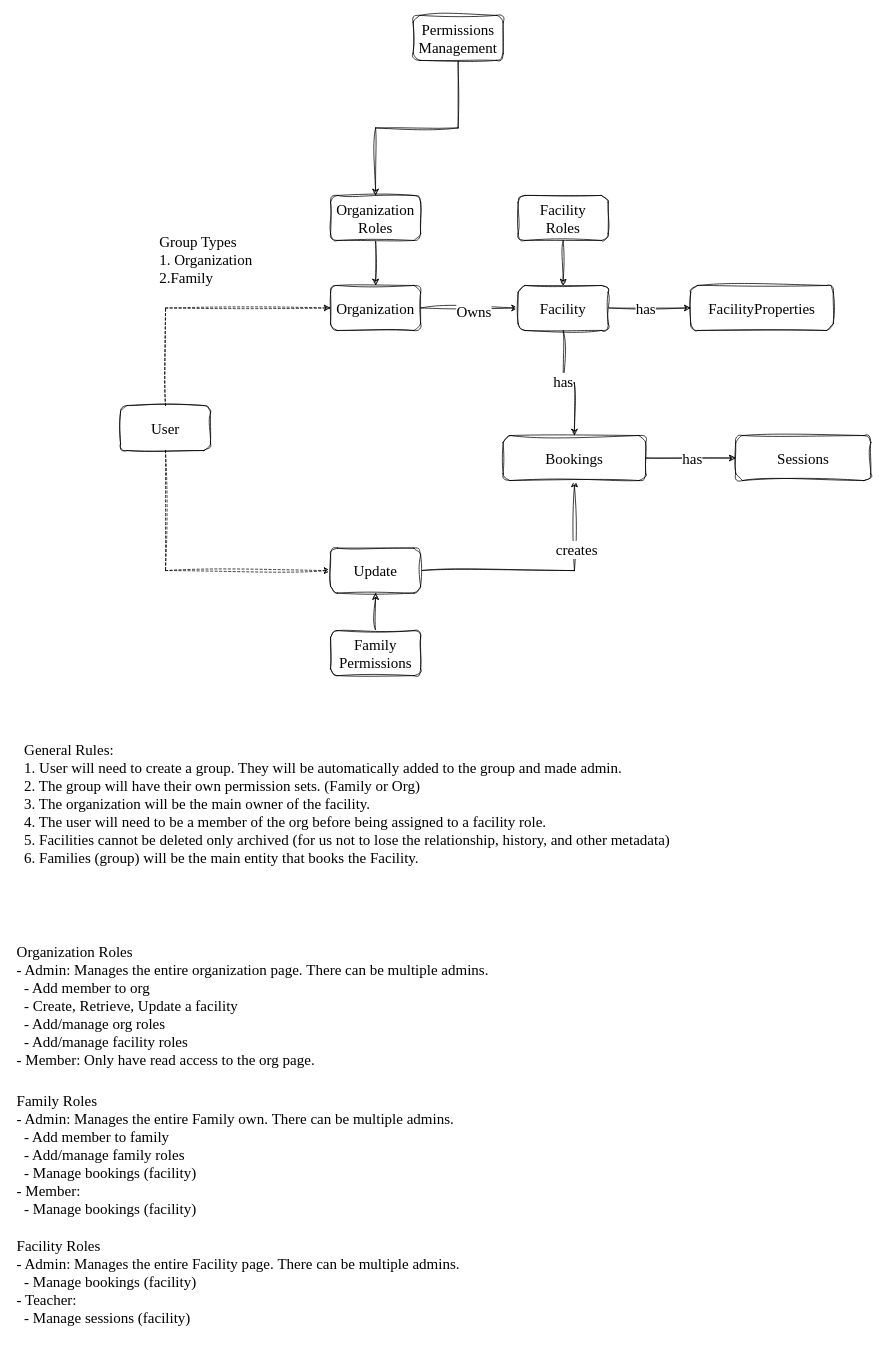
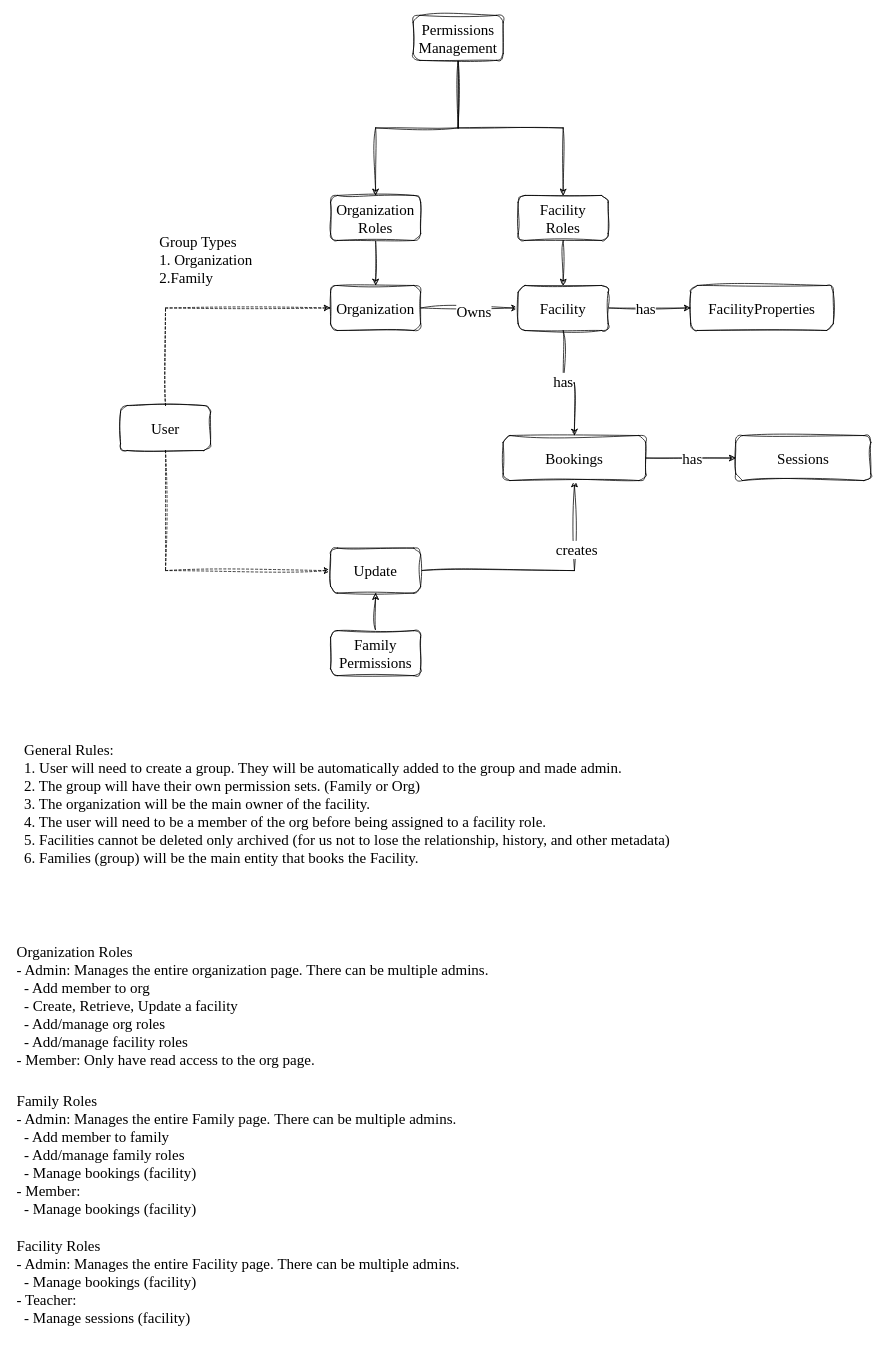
none -> (541, 128)
(266, 1163) -> (270, 1163)
